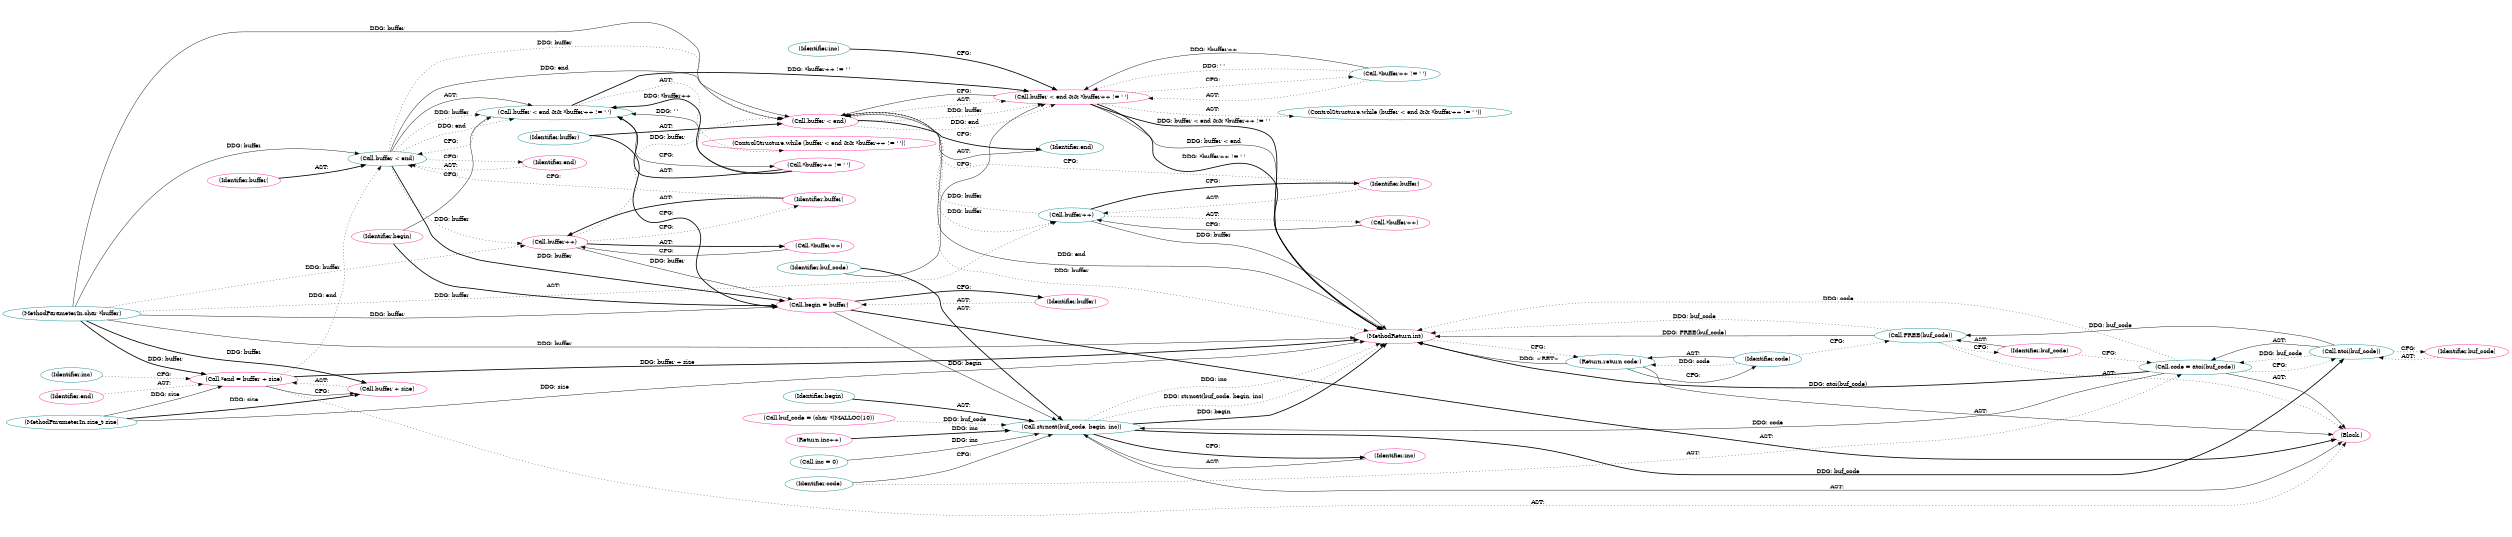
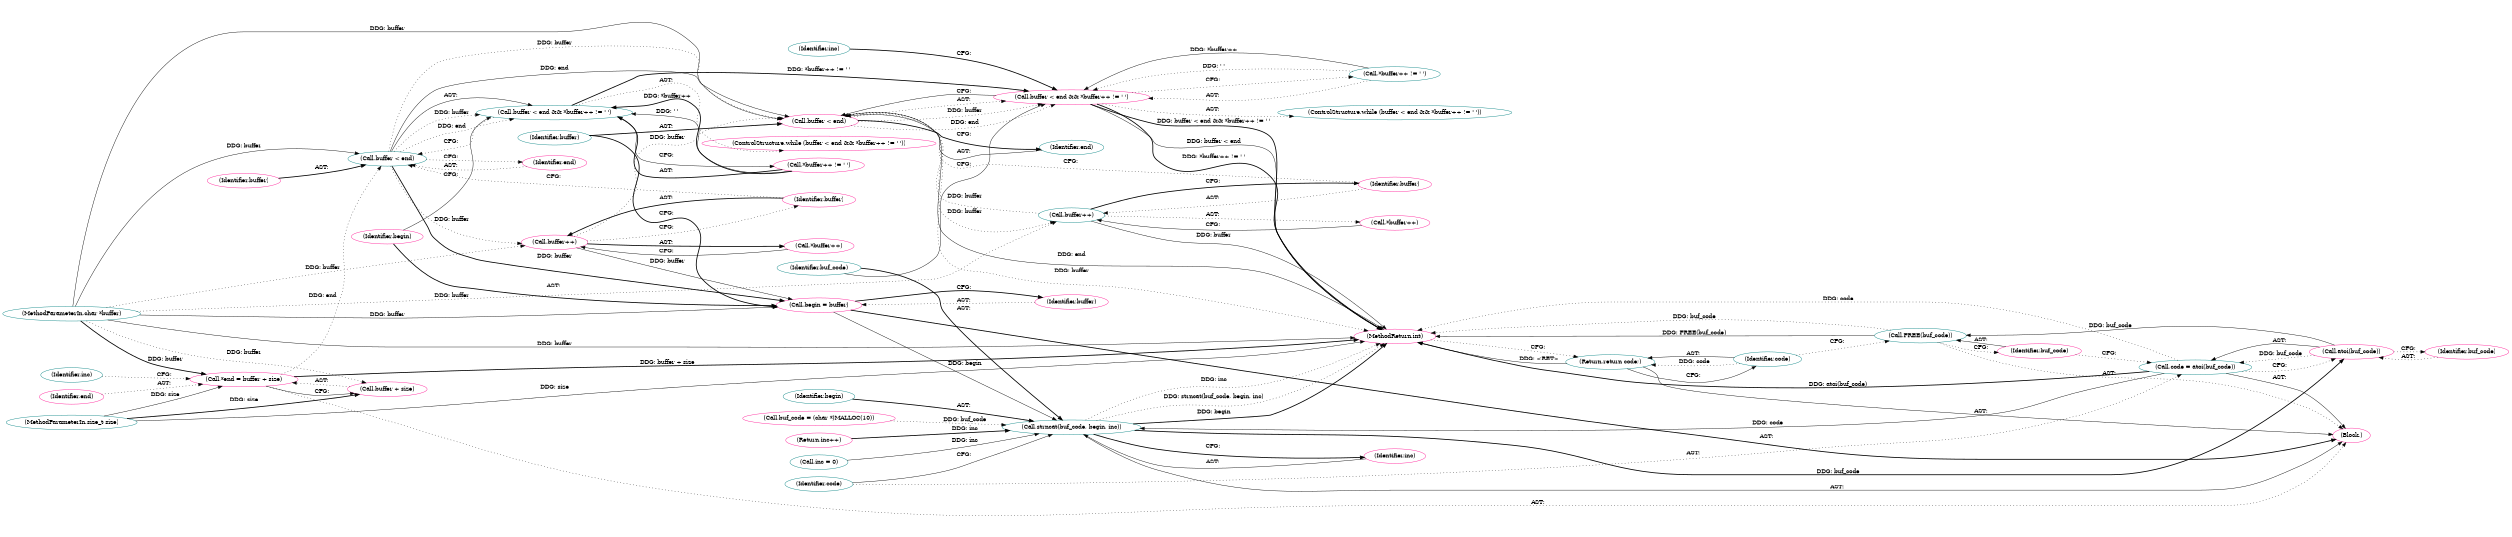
(2352, 352) -> (2352, 352)
(222, 360) -> (222, 360)
